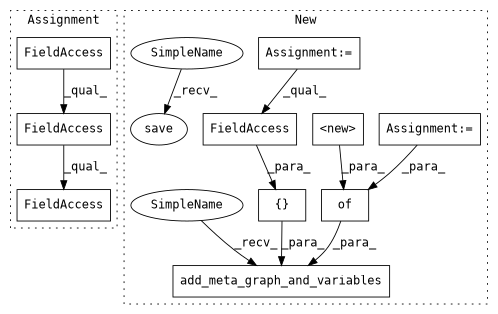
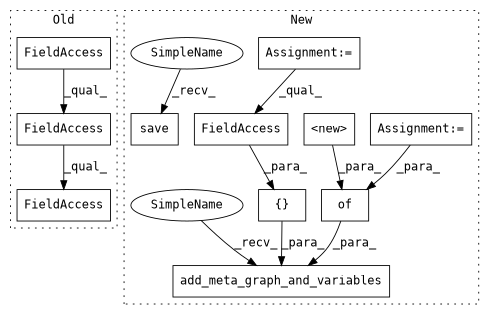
(64, 21) -> (64, 21)
(159, 129) -> (155, 129)
